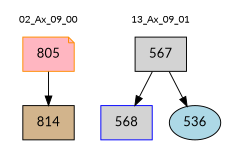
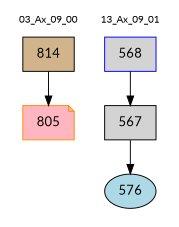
(49, 20) -> (49, 20)
(49, 84) -> (49, 84)
(146, 84) -> (130, 84)
(195, 123) -> (130, 191)
